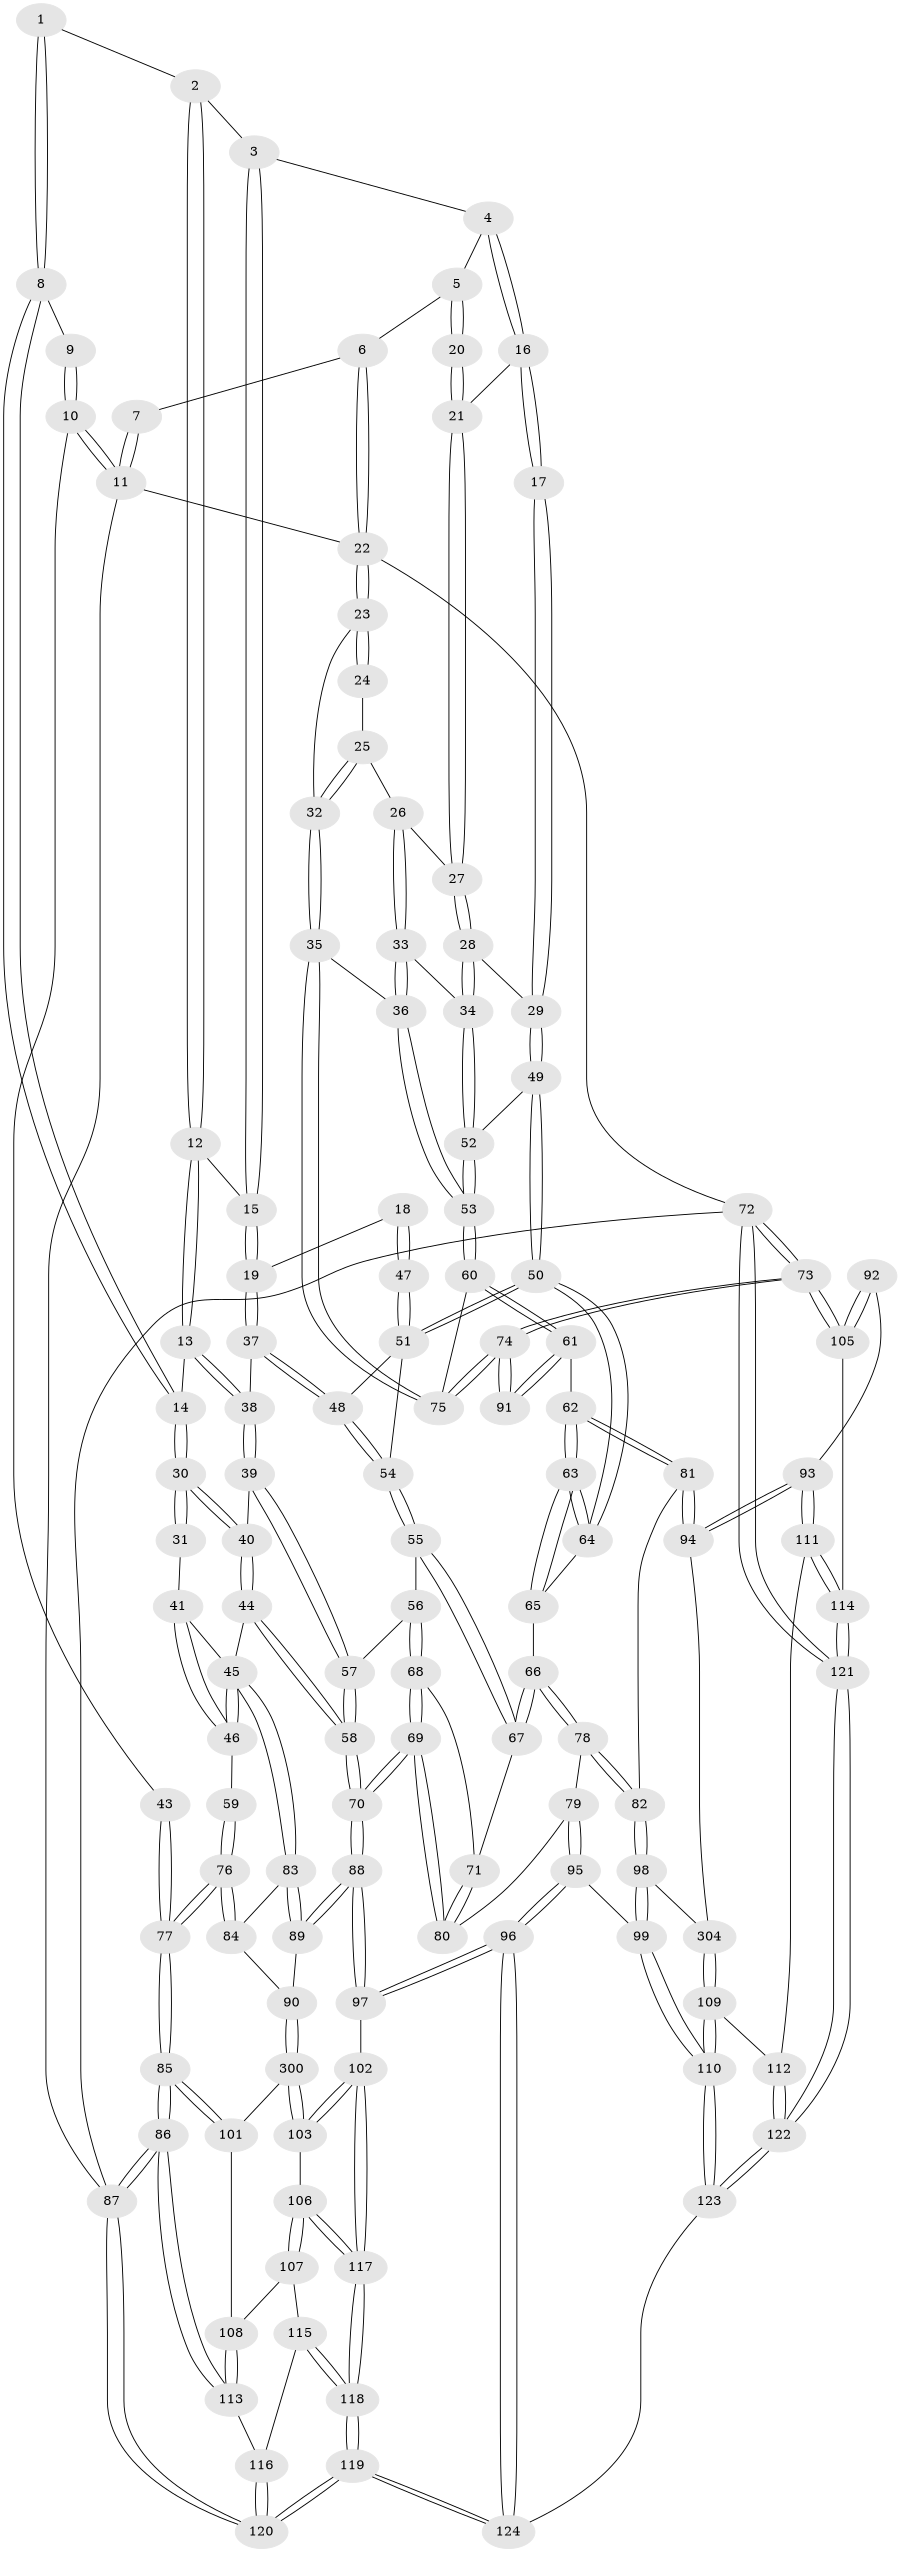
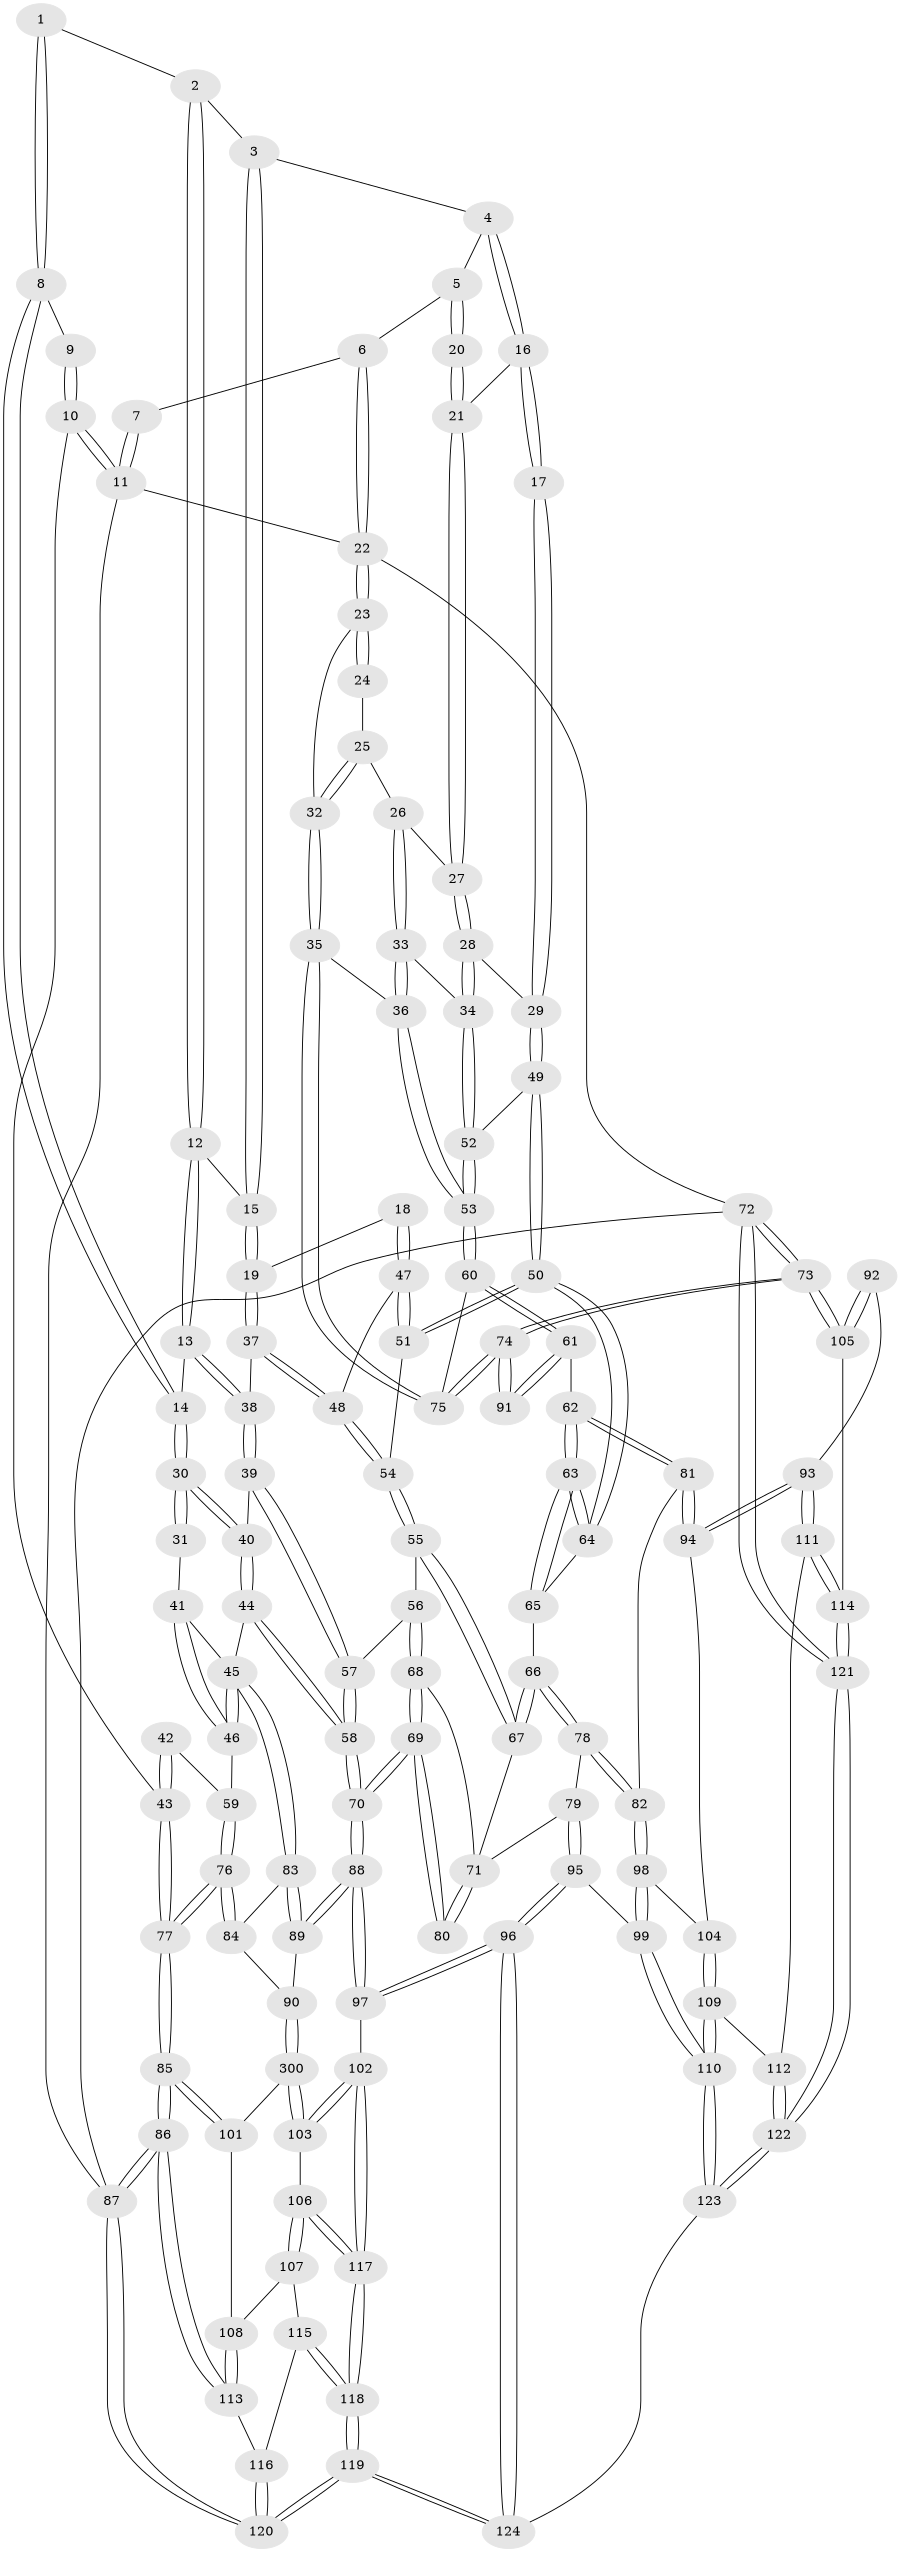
(367, 1379) -> (364, 1340)
none -> (166, 1739)
(517, 1878) -> (524, 1838)
(710, 1937) -> (710, 1937)
